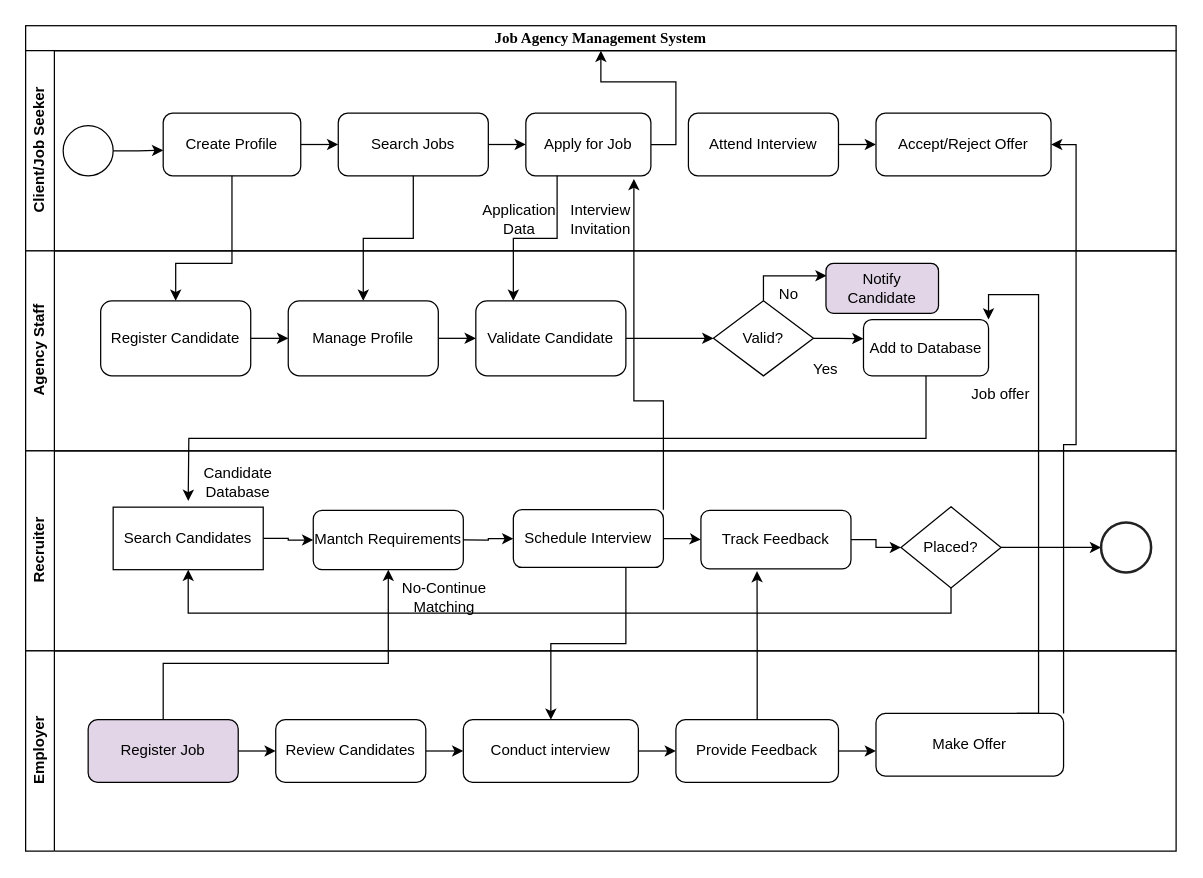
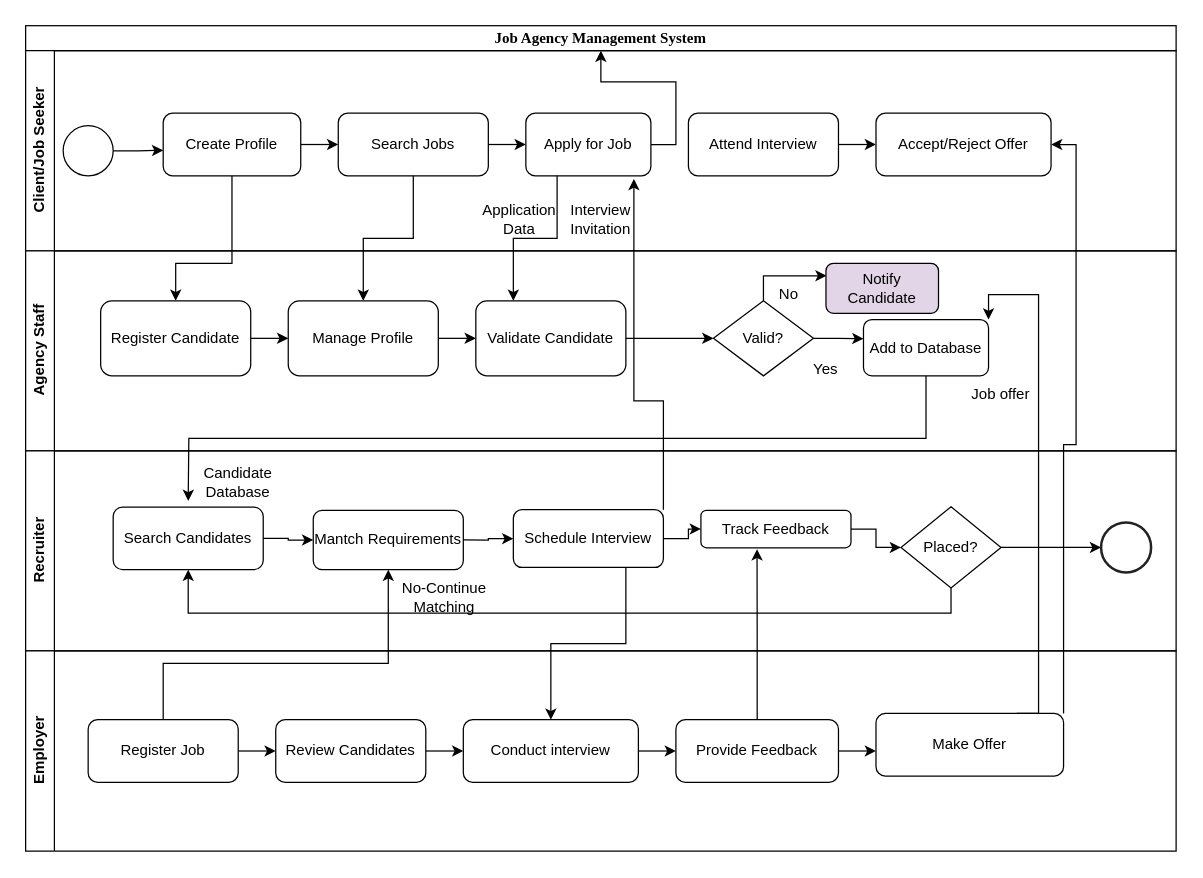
(188, 538) -> (188, 538)
(776, 539) -> (776, 529)
(163, 751) -> (163, 751)
